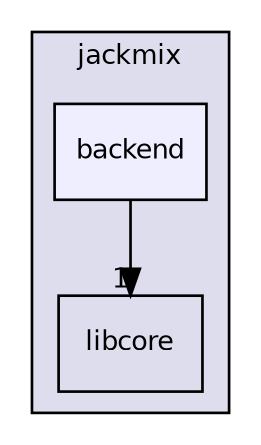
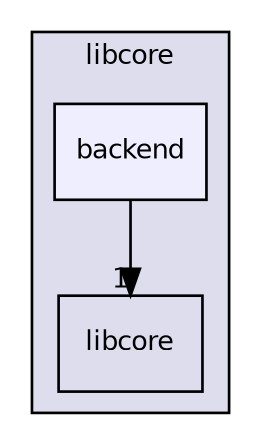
(131, 57) -> (131, 57)
